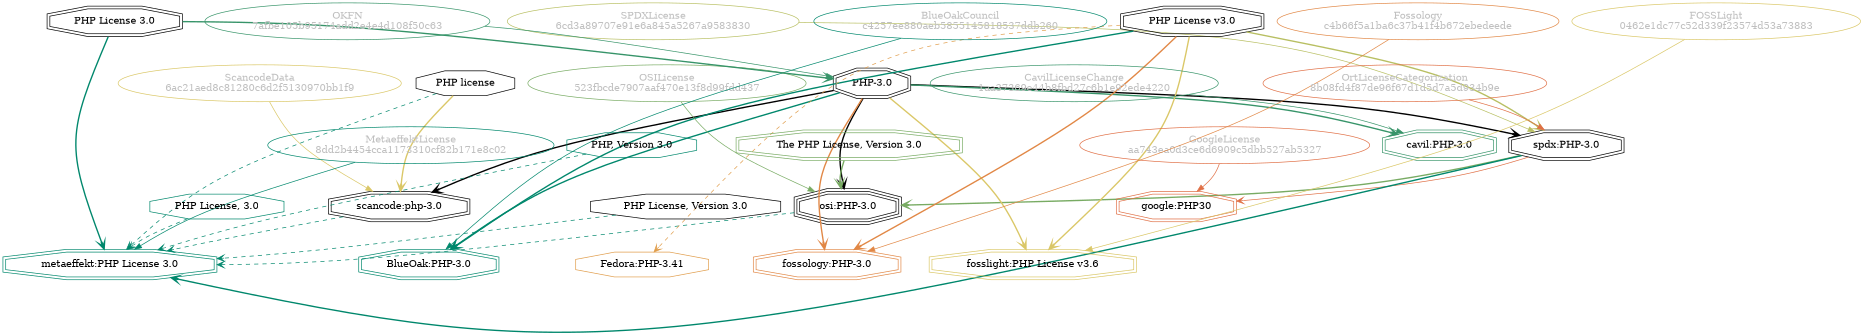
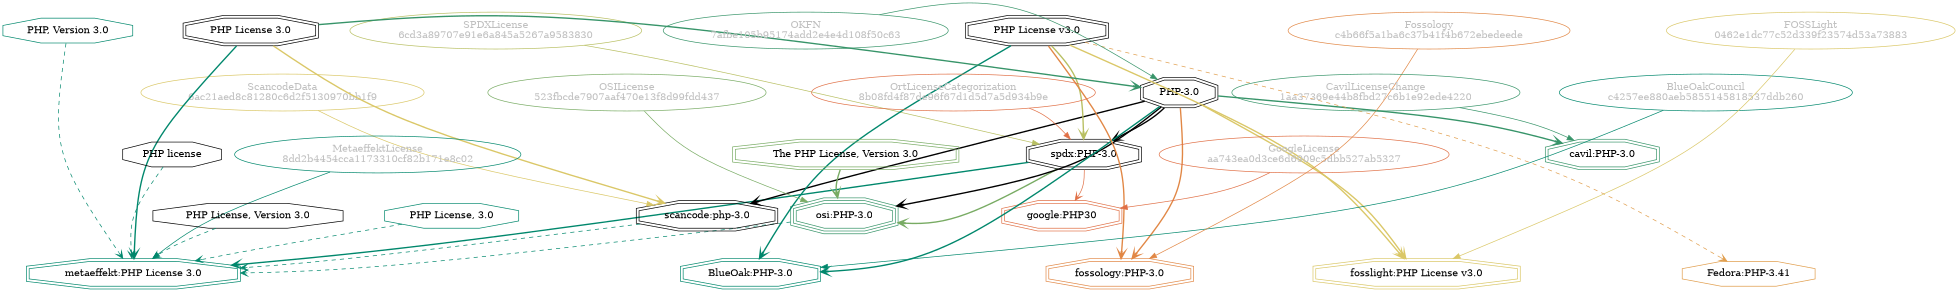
(418, 135) -> (459, 139)
(848, 207) -> (844, 216)
(1033, 265) -> (1417, 274)
